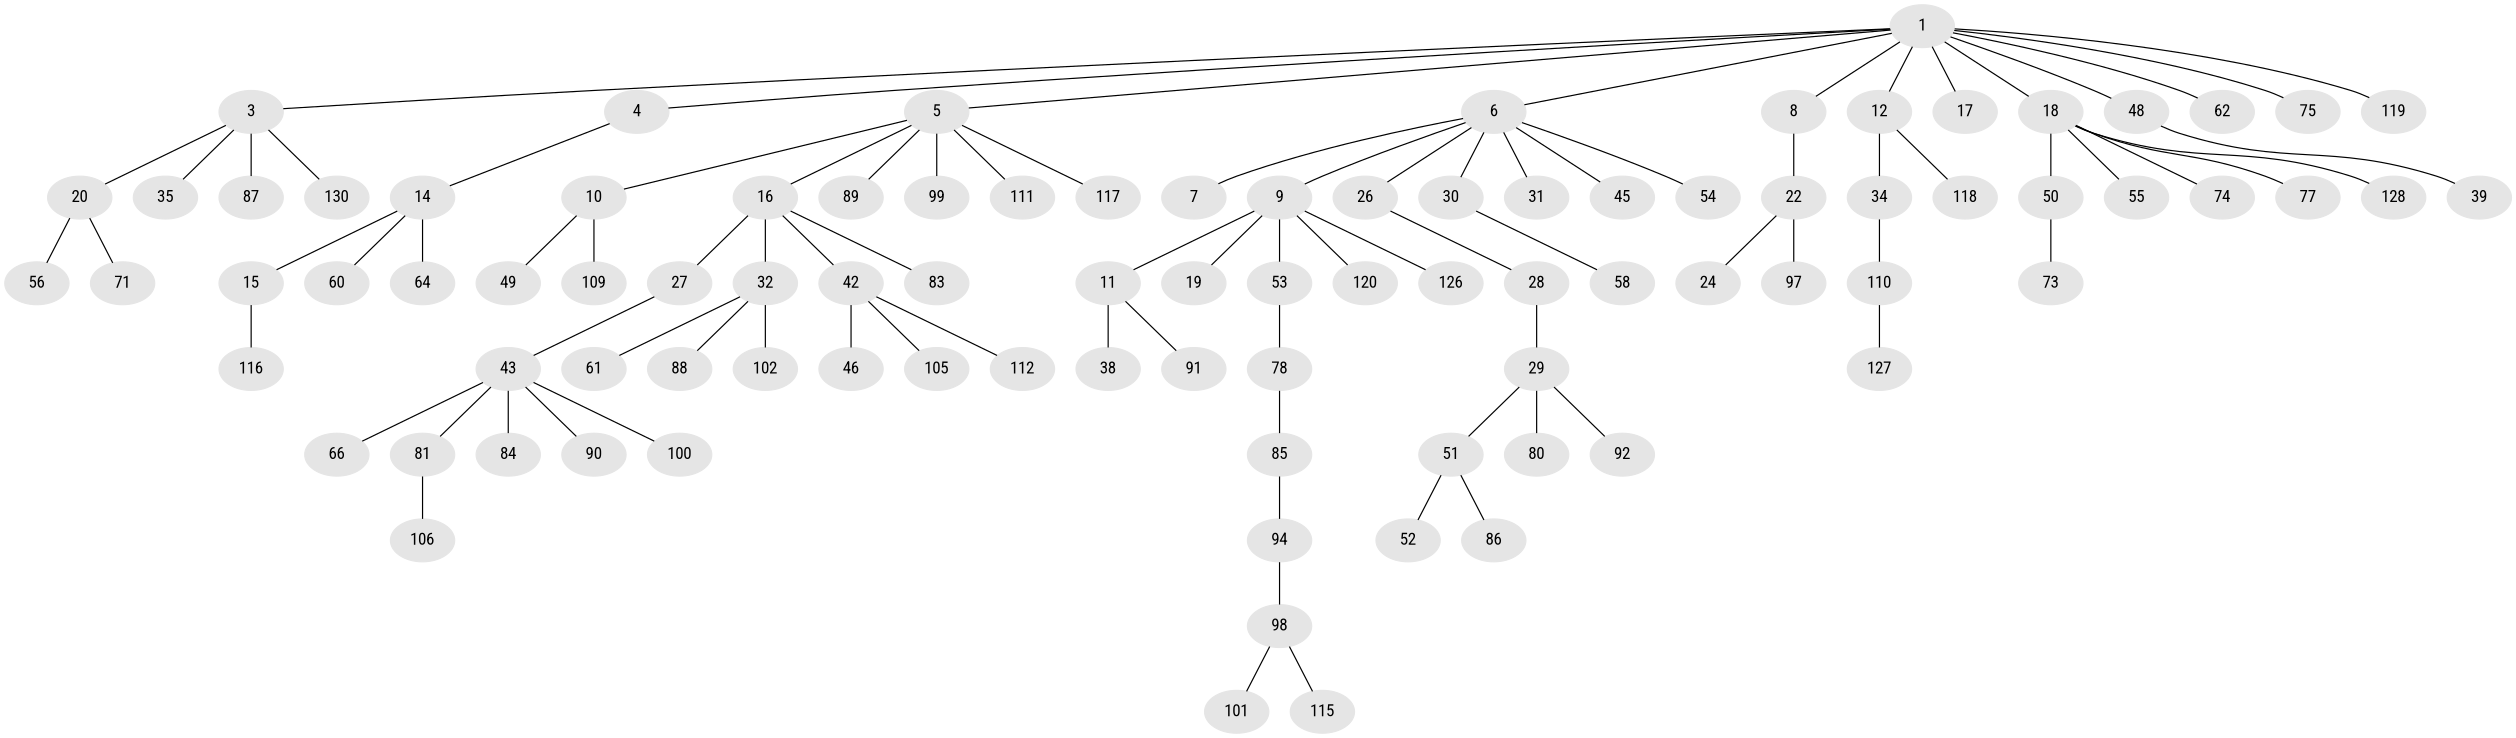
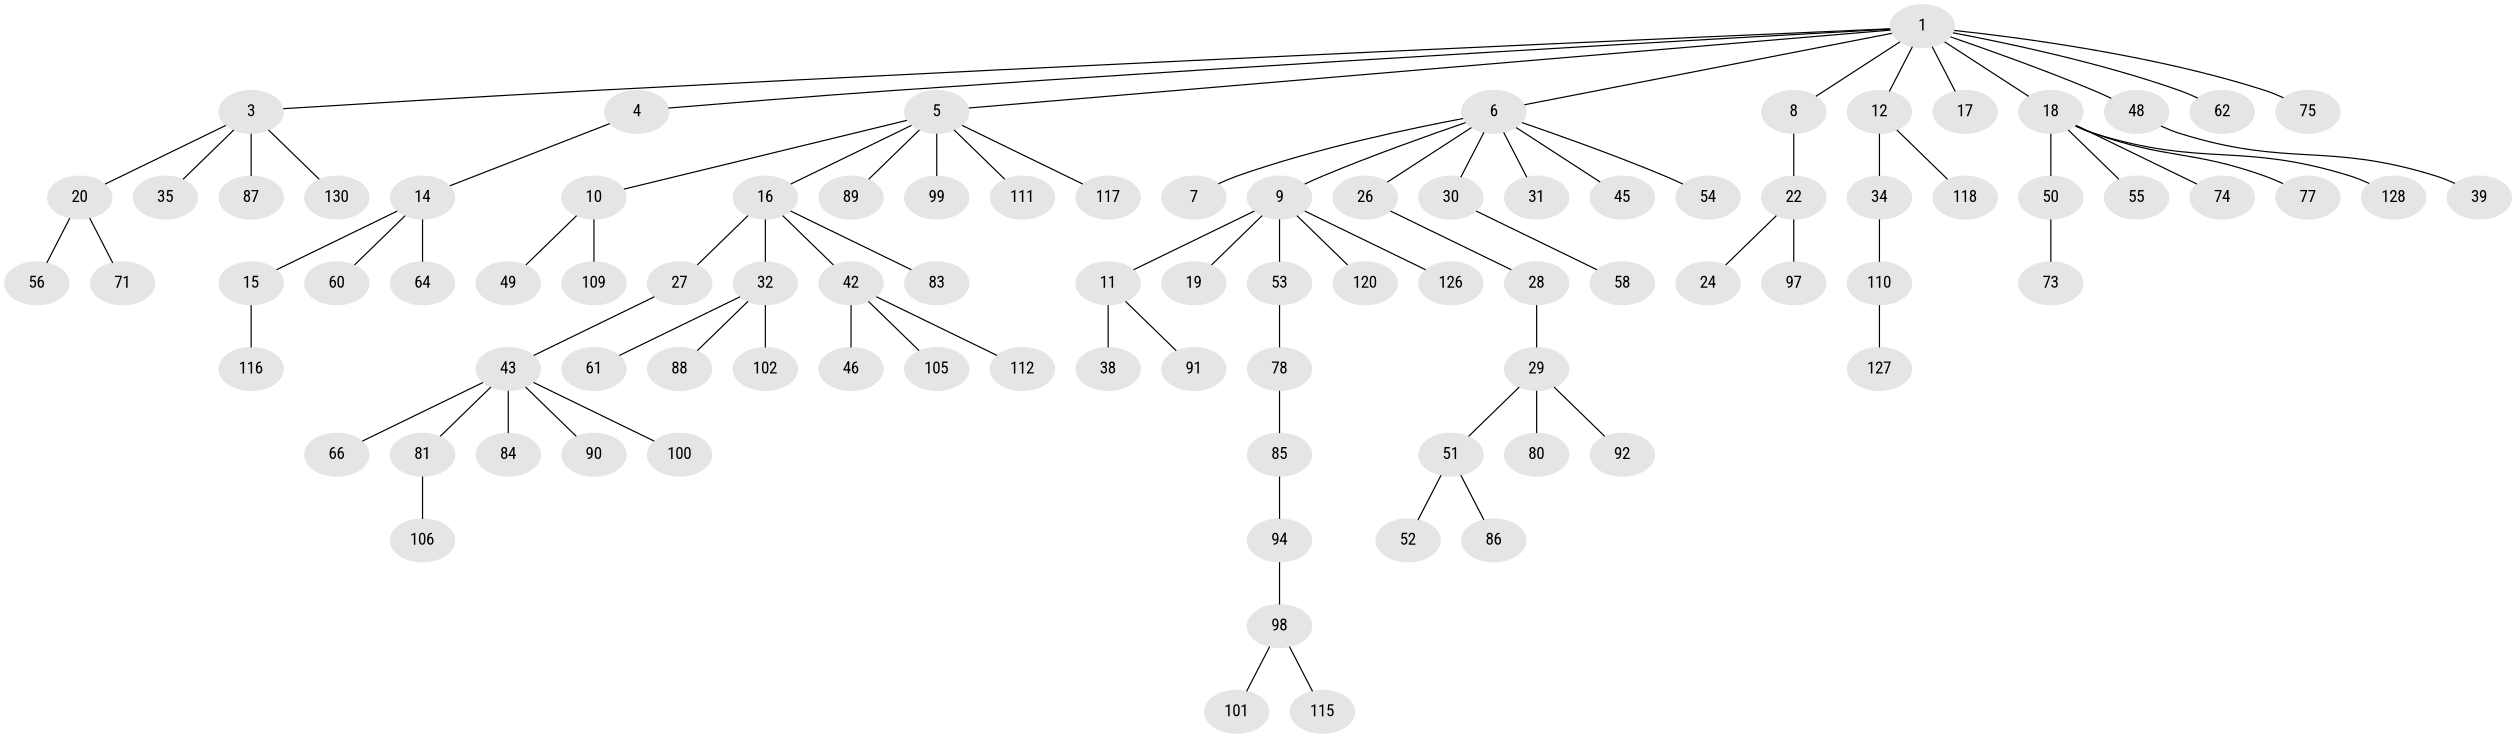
(2394, 112) -> none
